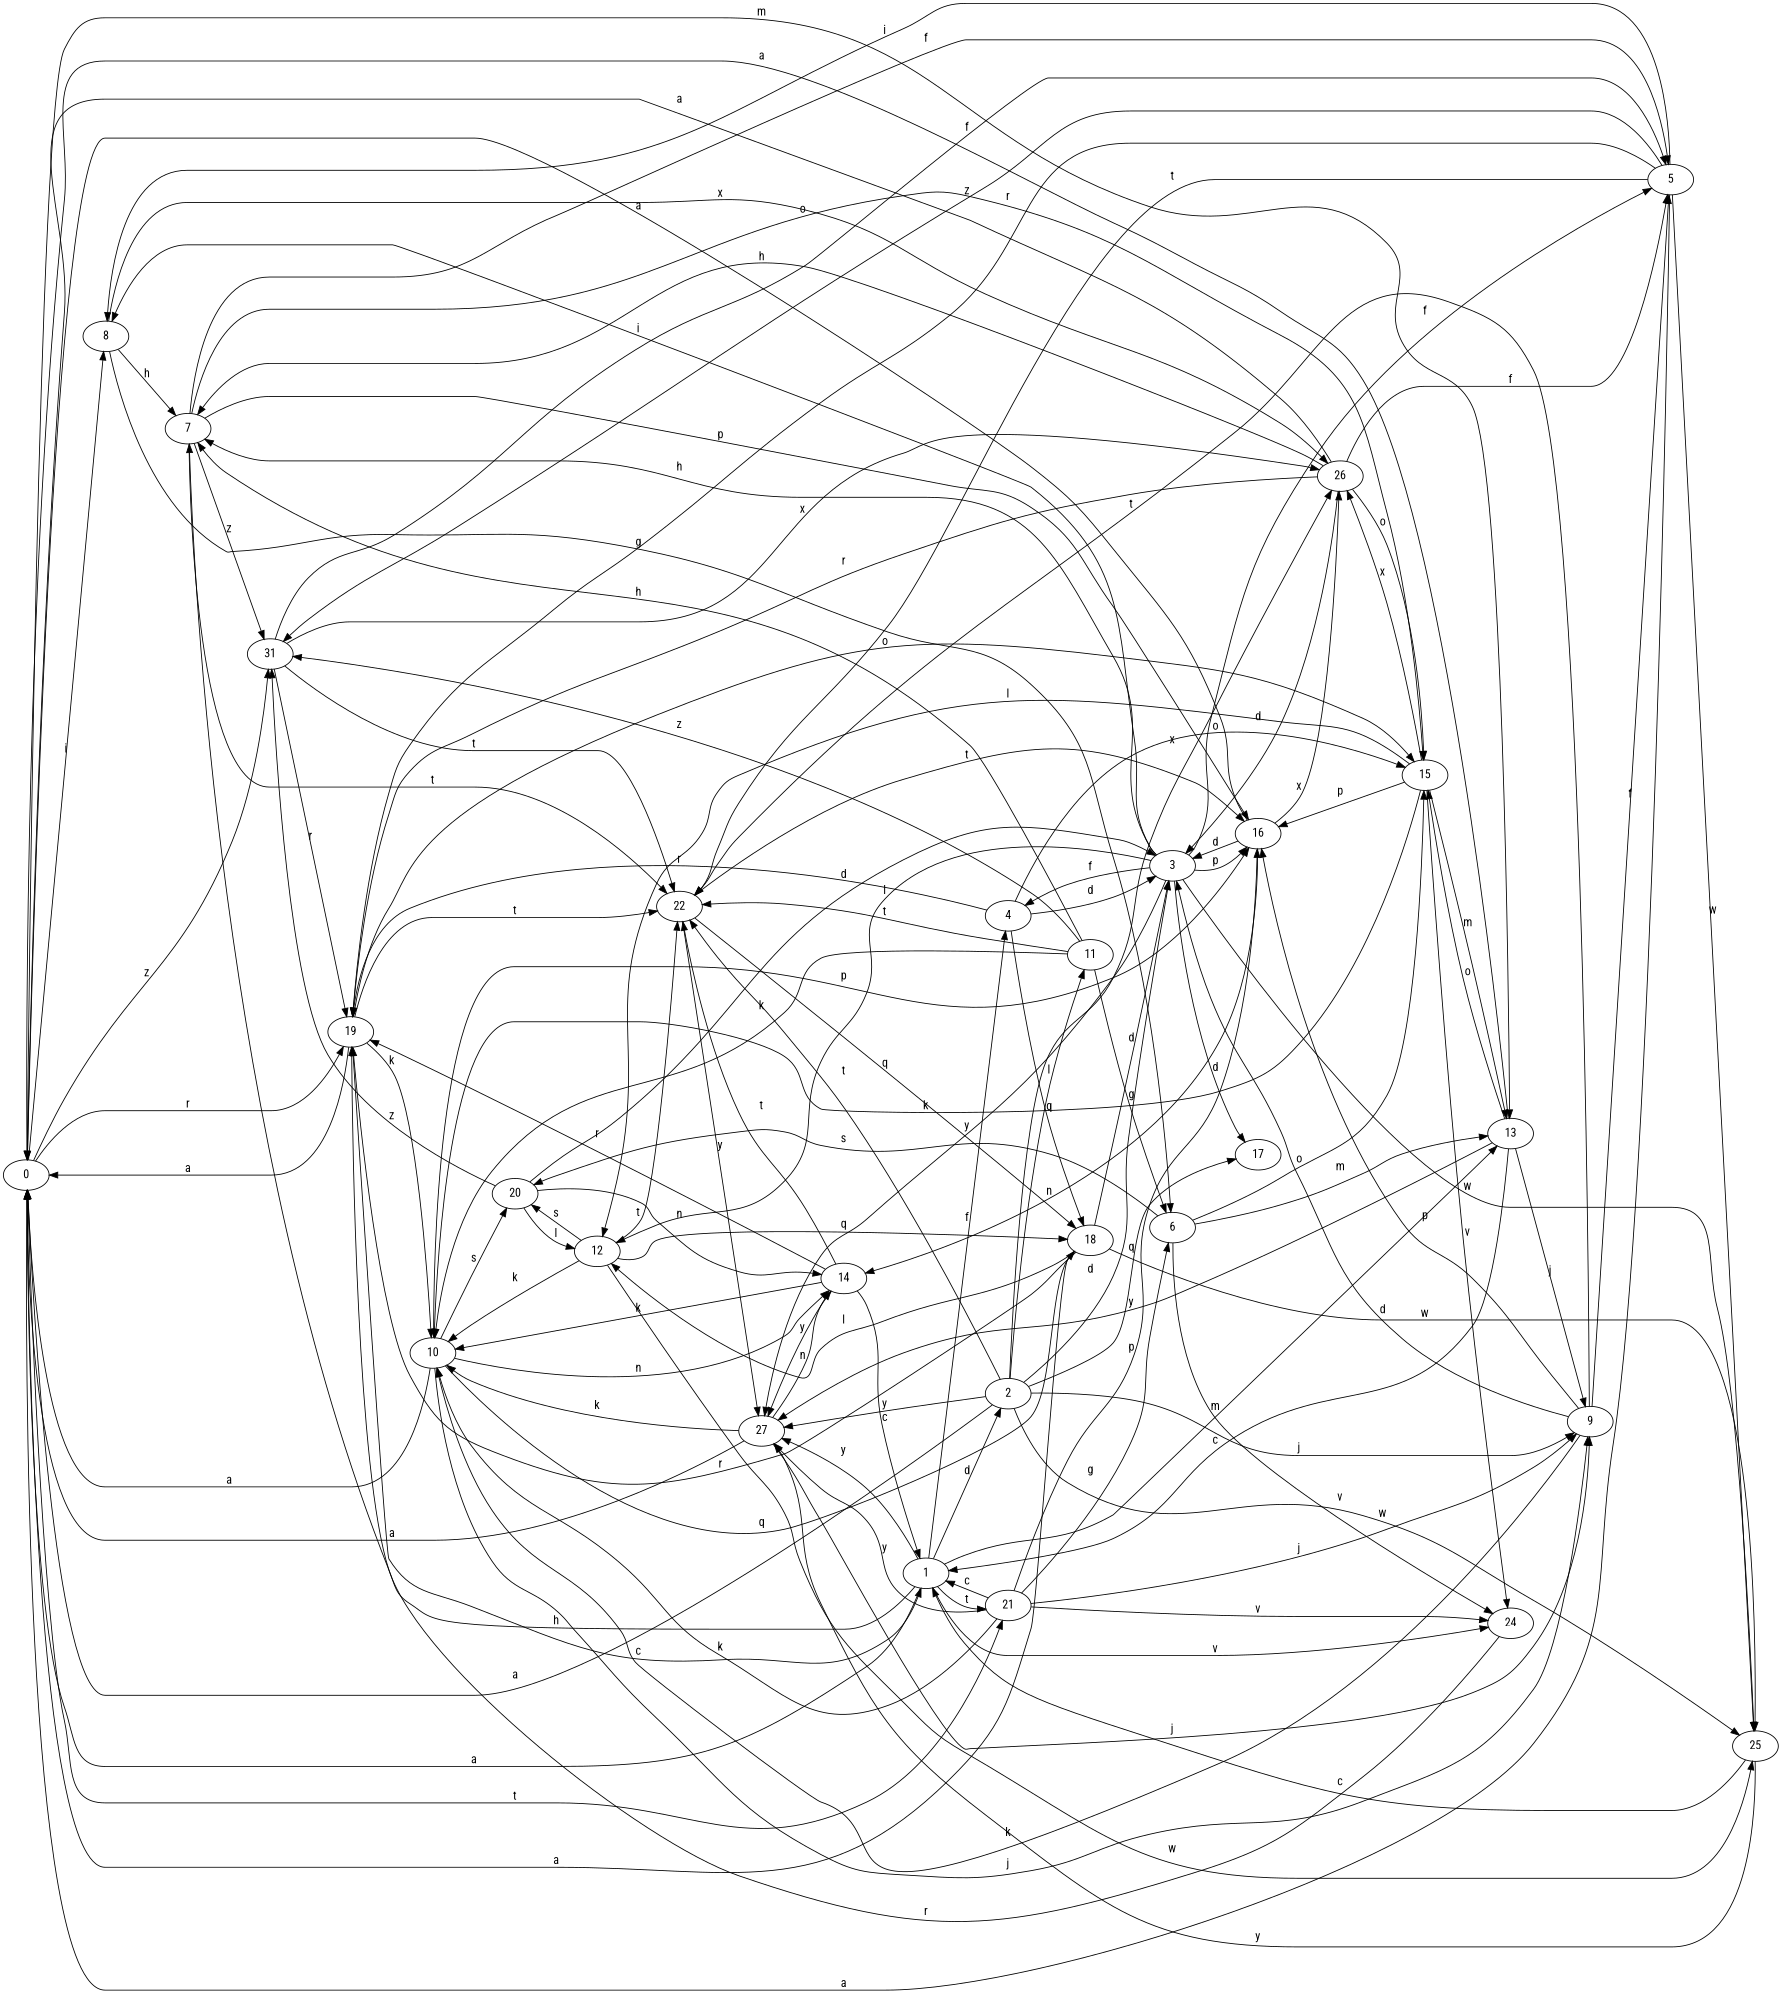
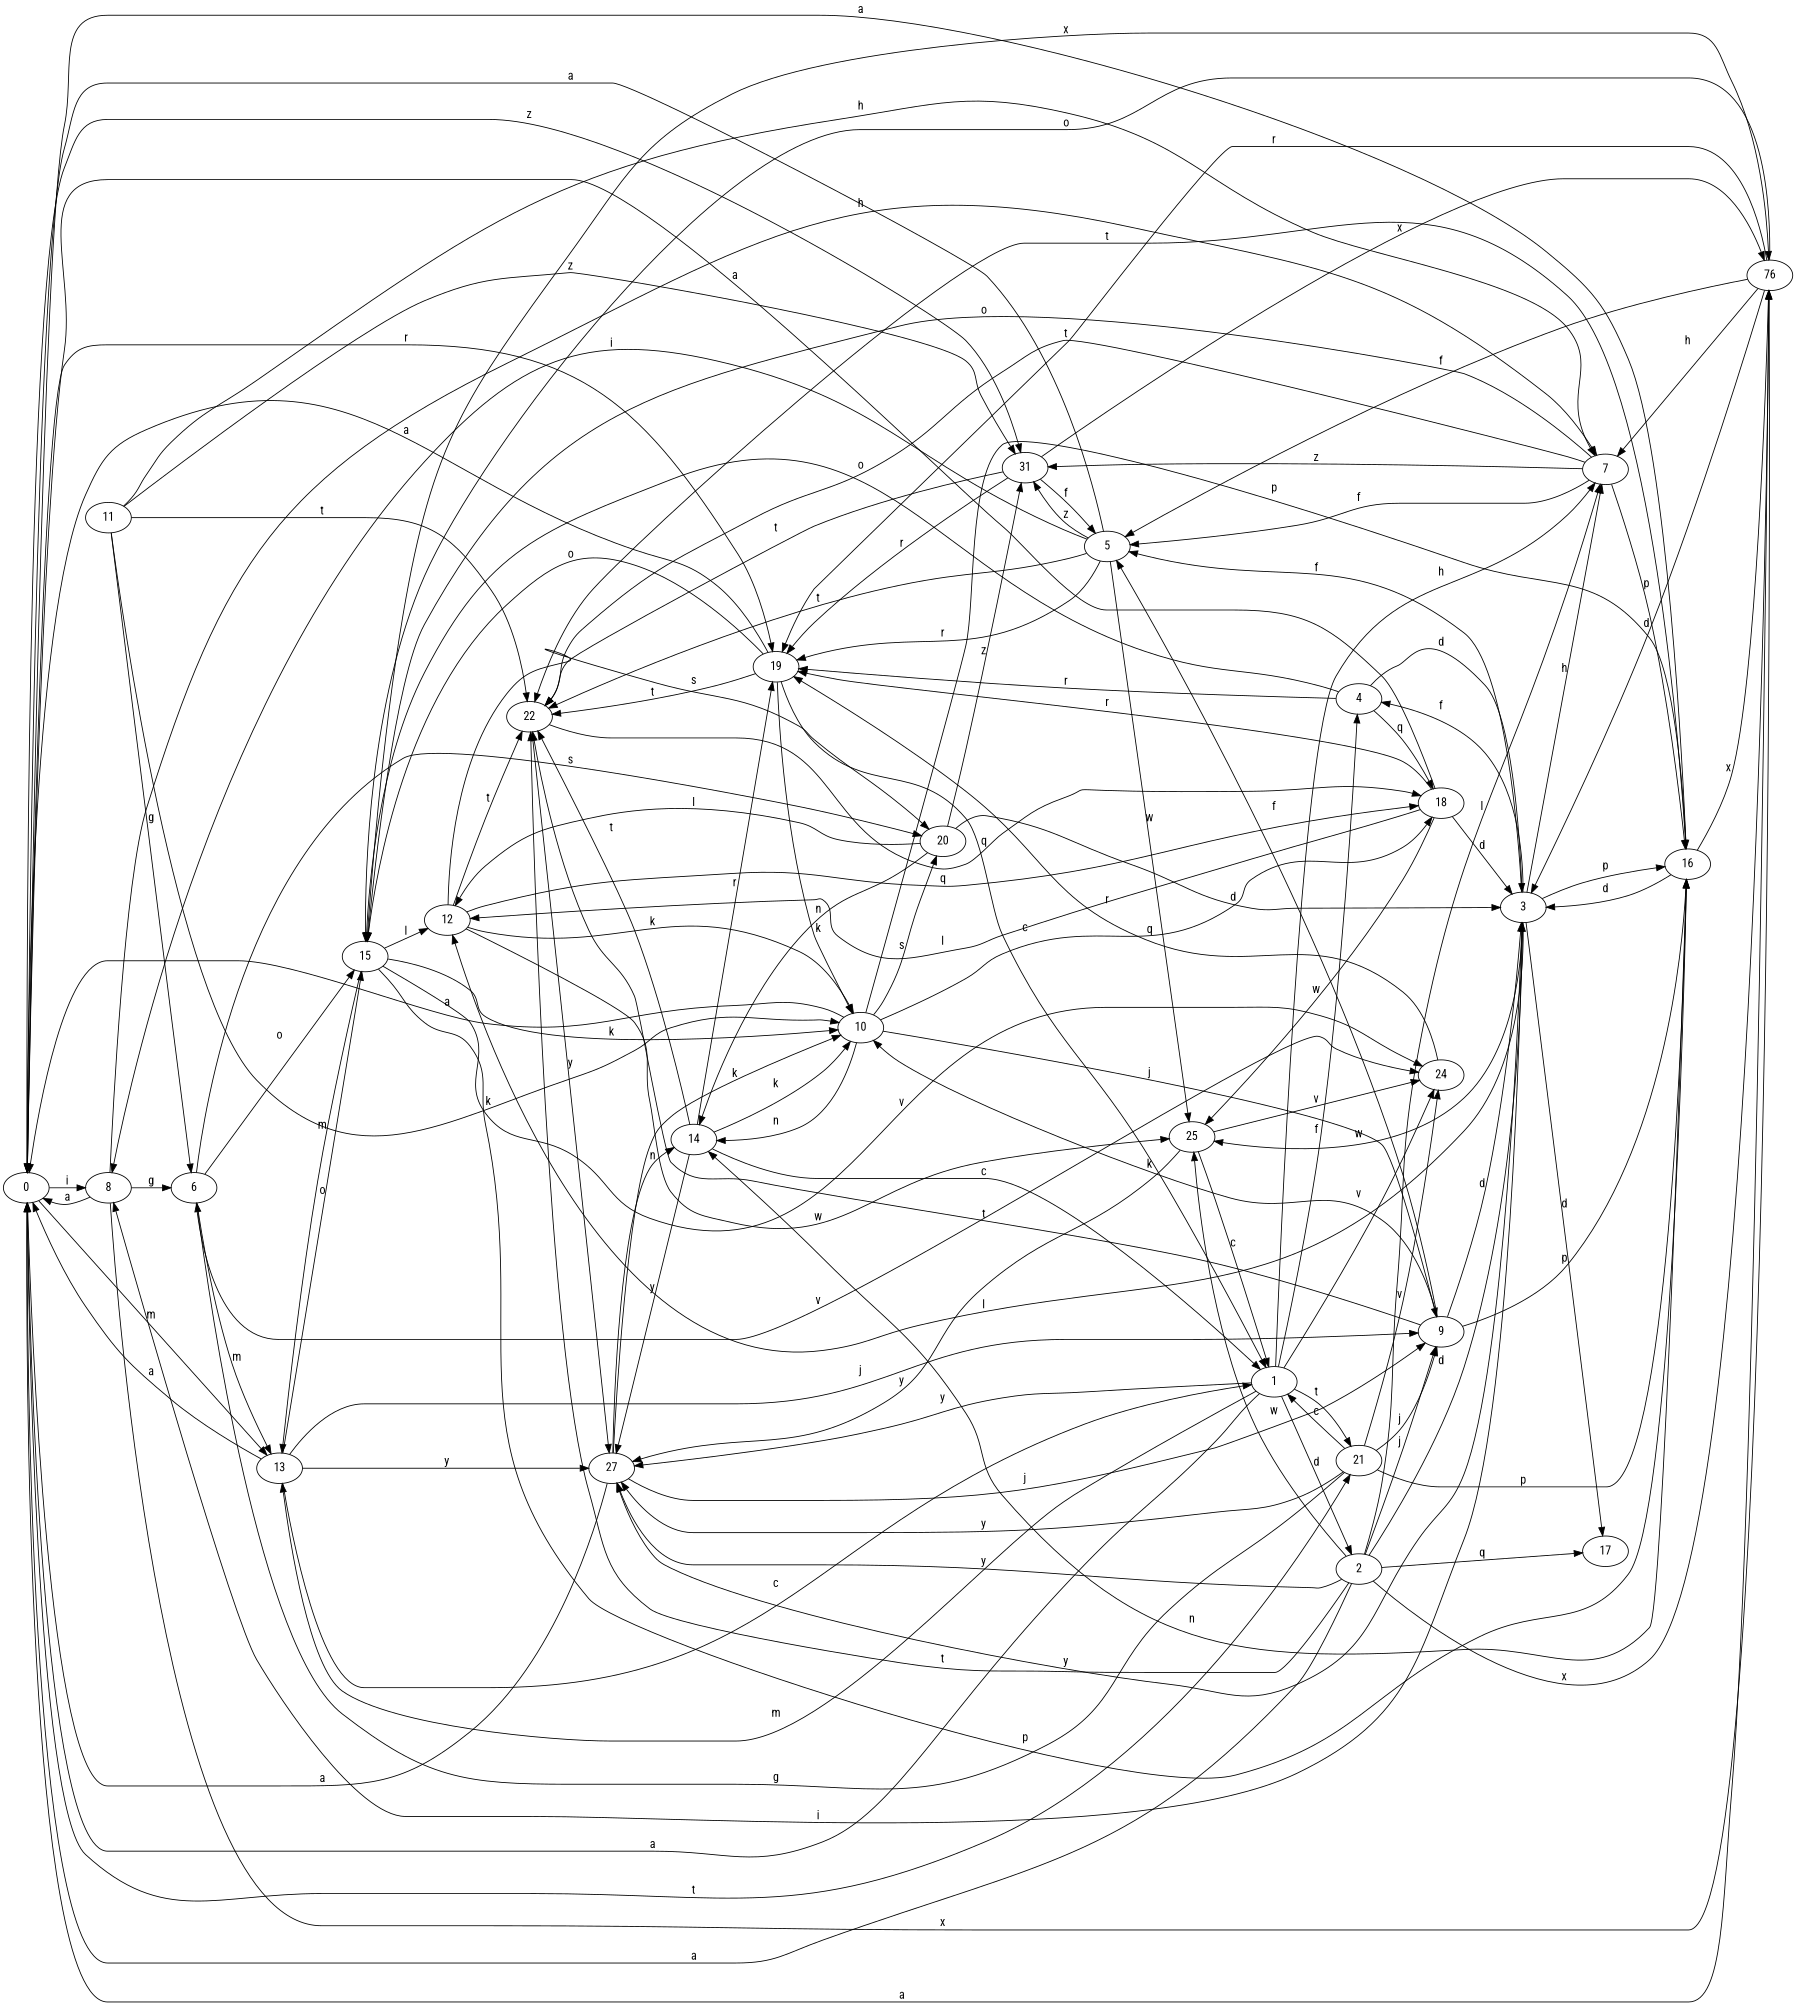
(1340, 476) -> (1770, 275)
(959, 764) -> (1254, 236)
none -> (1313, 1107)
(1033, 1176) -> (1427, 1012)
none -> (71, 1204)
(702, 1644) -> none
